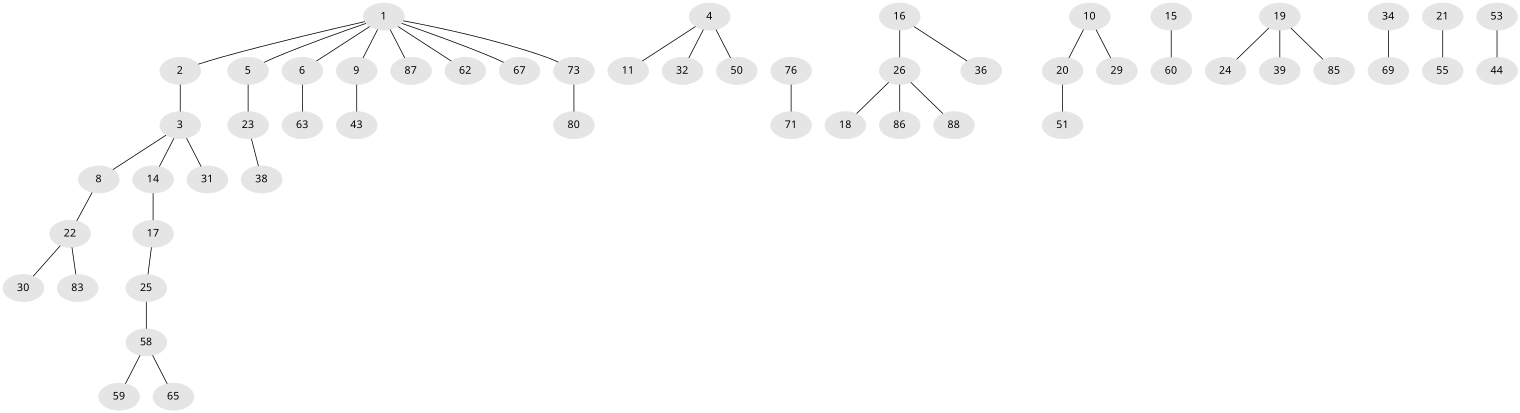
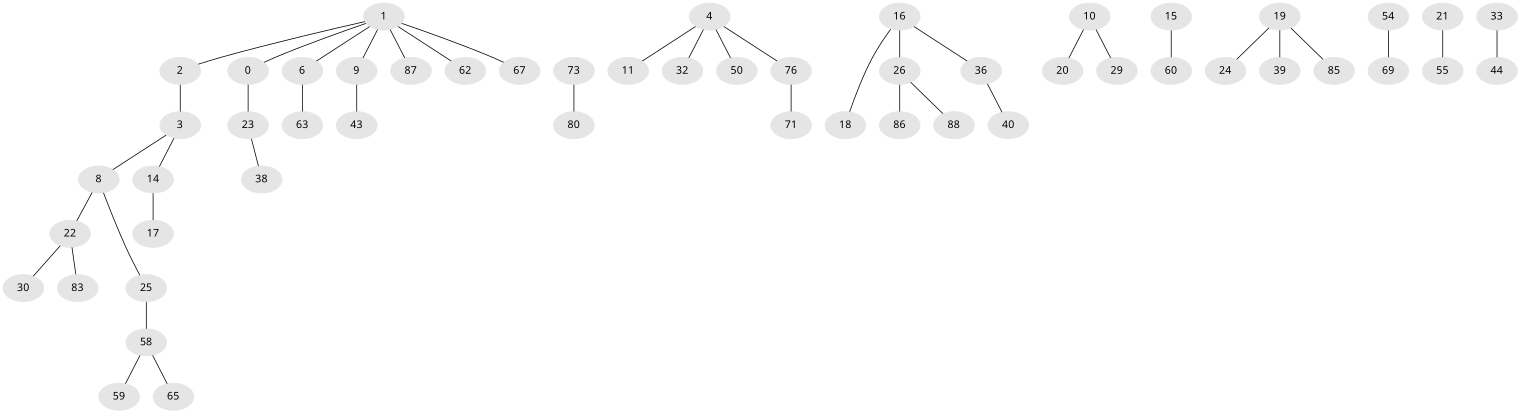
(1388, 17) -> (1388, 17)
(1497, 17) -> (1497, 17)
(482, 38) -> none
none -> (750, 44)
(248, 71) -> (248, 71)
(873, 98) -> (867, 69)
none -> (1008, 125)
(1063, 125) -> none
(207, 179) -> none
(150, 261) -> (120, 235)
